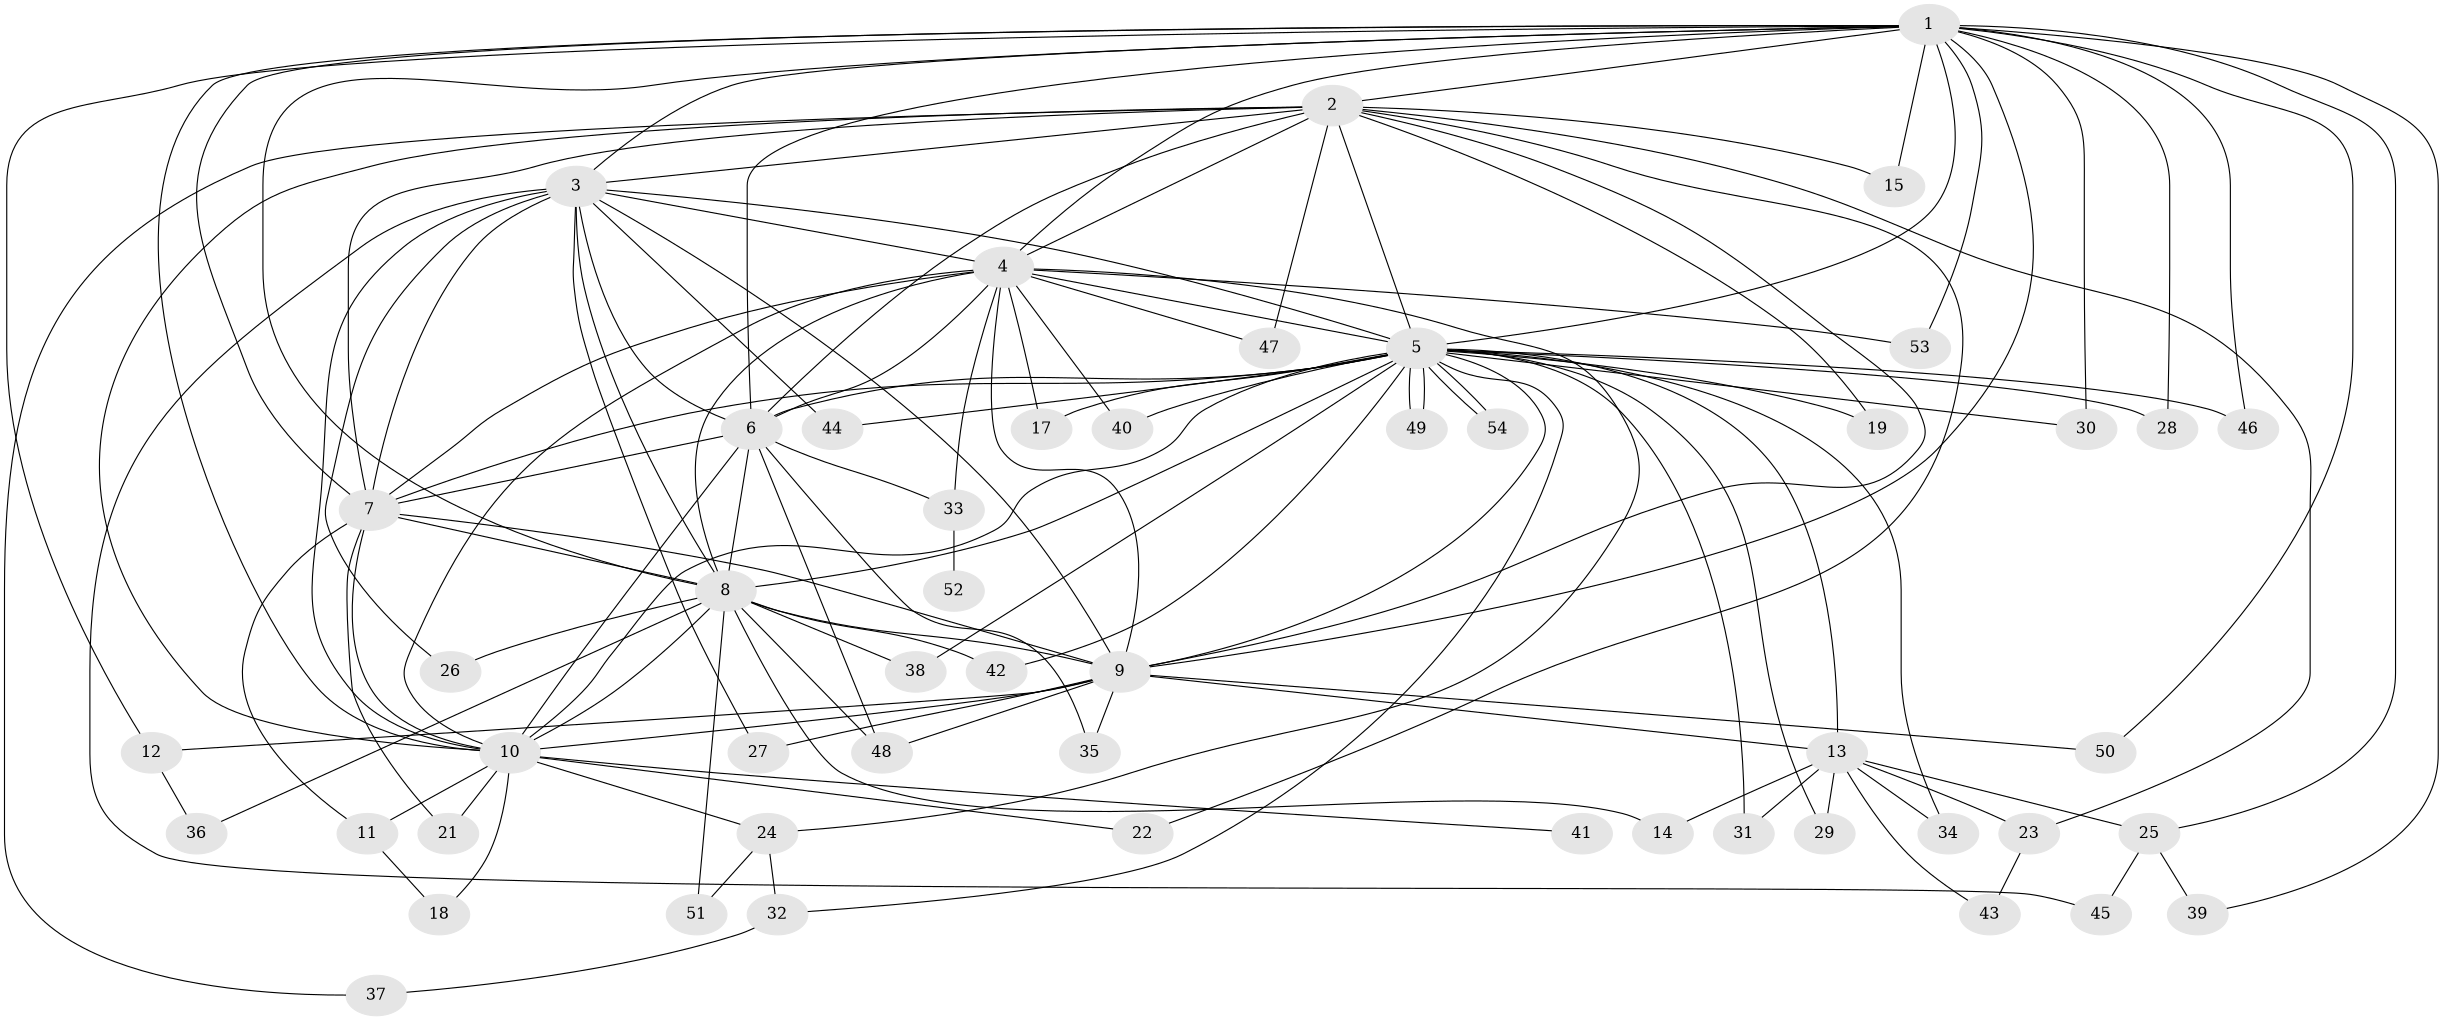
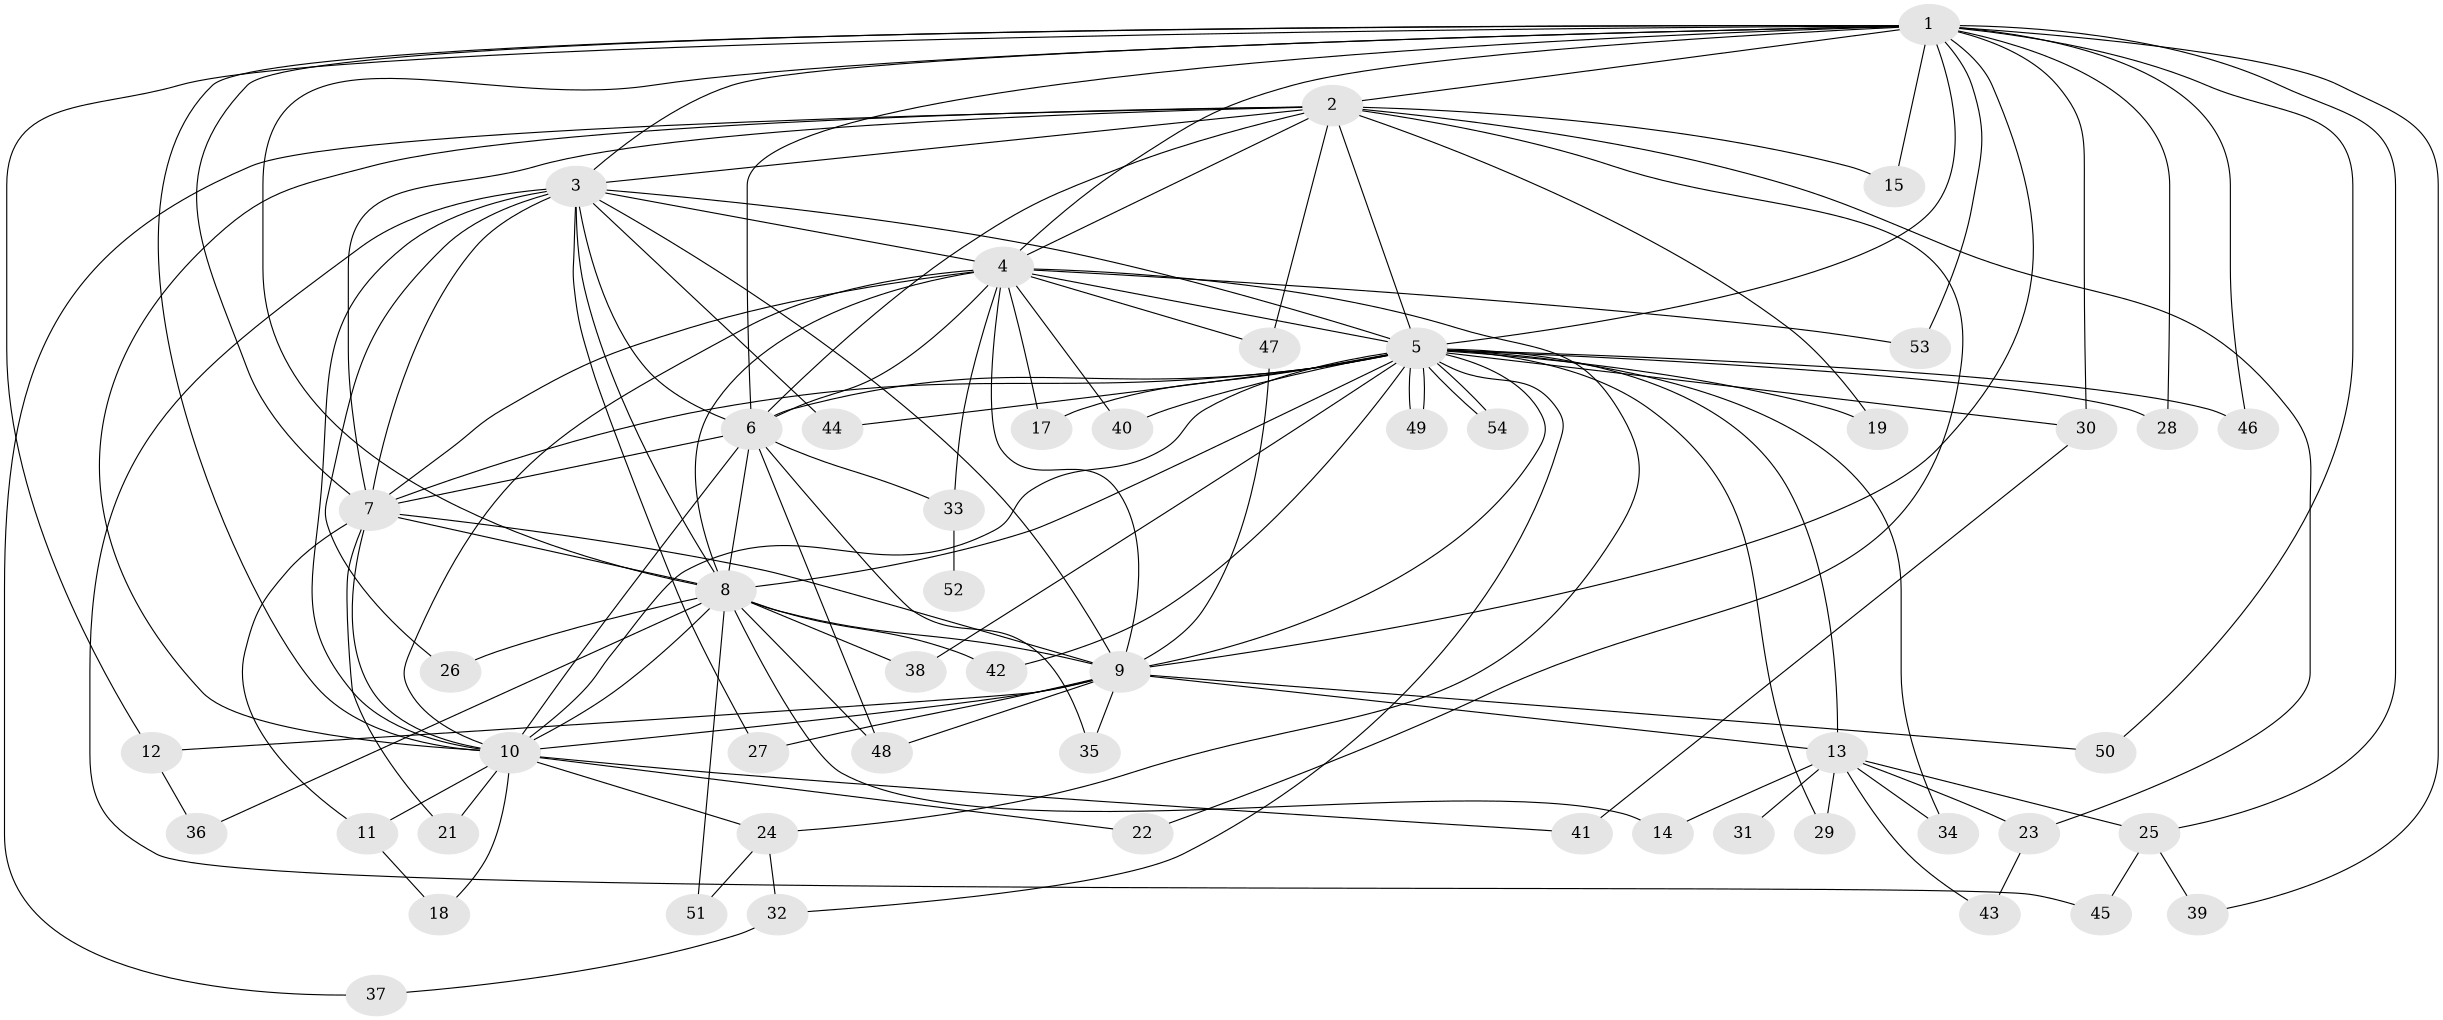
(1867, 484) -> (1240, 531)
(1687, 512) -> none
none -> (1846, 622)
